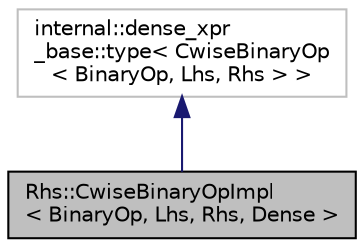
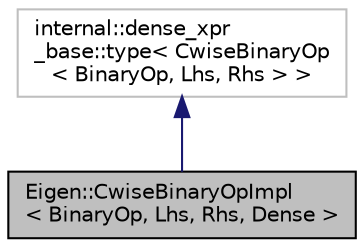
(182, 205) -> (182, 205)
